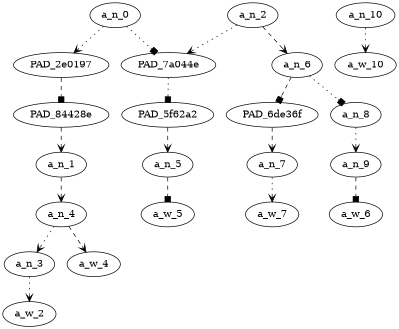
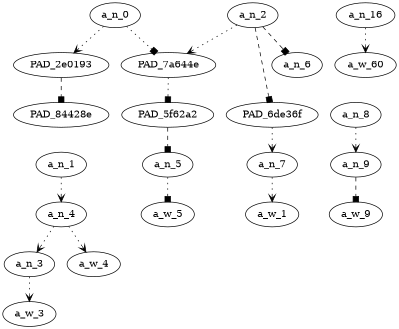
(366, 15) -> (366, 15)
(273, 38) -> (273, 38)
(61, 65) -> (61, 65)
(168, 65) -> (168, 65)
(366, 65) -> (366, 65)
(286, 87) -> (262, 62)
(324, 88) -> none
(61, 136) -> none
(168, 136) -> (168, 136)
(272, 136) -> (272, 136)
(61, 186) -> (61, 186)
(168, 186) -> (168, 186)
(272, 214) -> (272, 214)
(356, 214) -> (356, 214)
(75, 236) -> (75, 236)
(29, 314) -> (29, 314)
